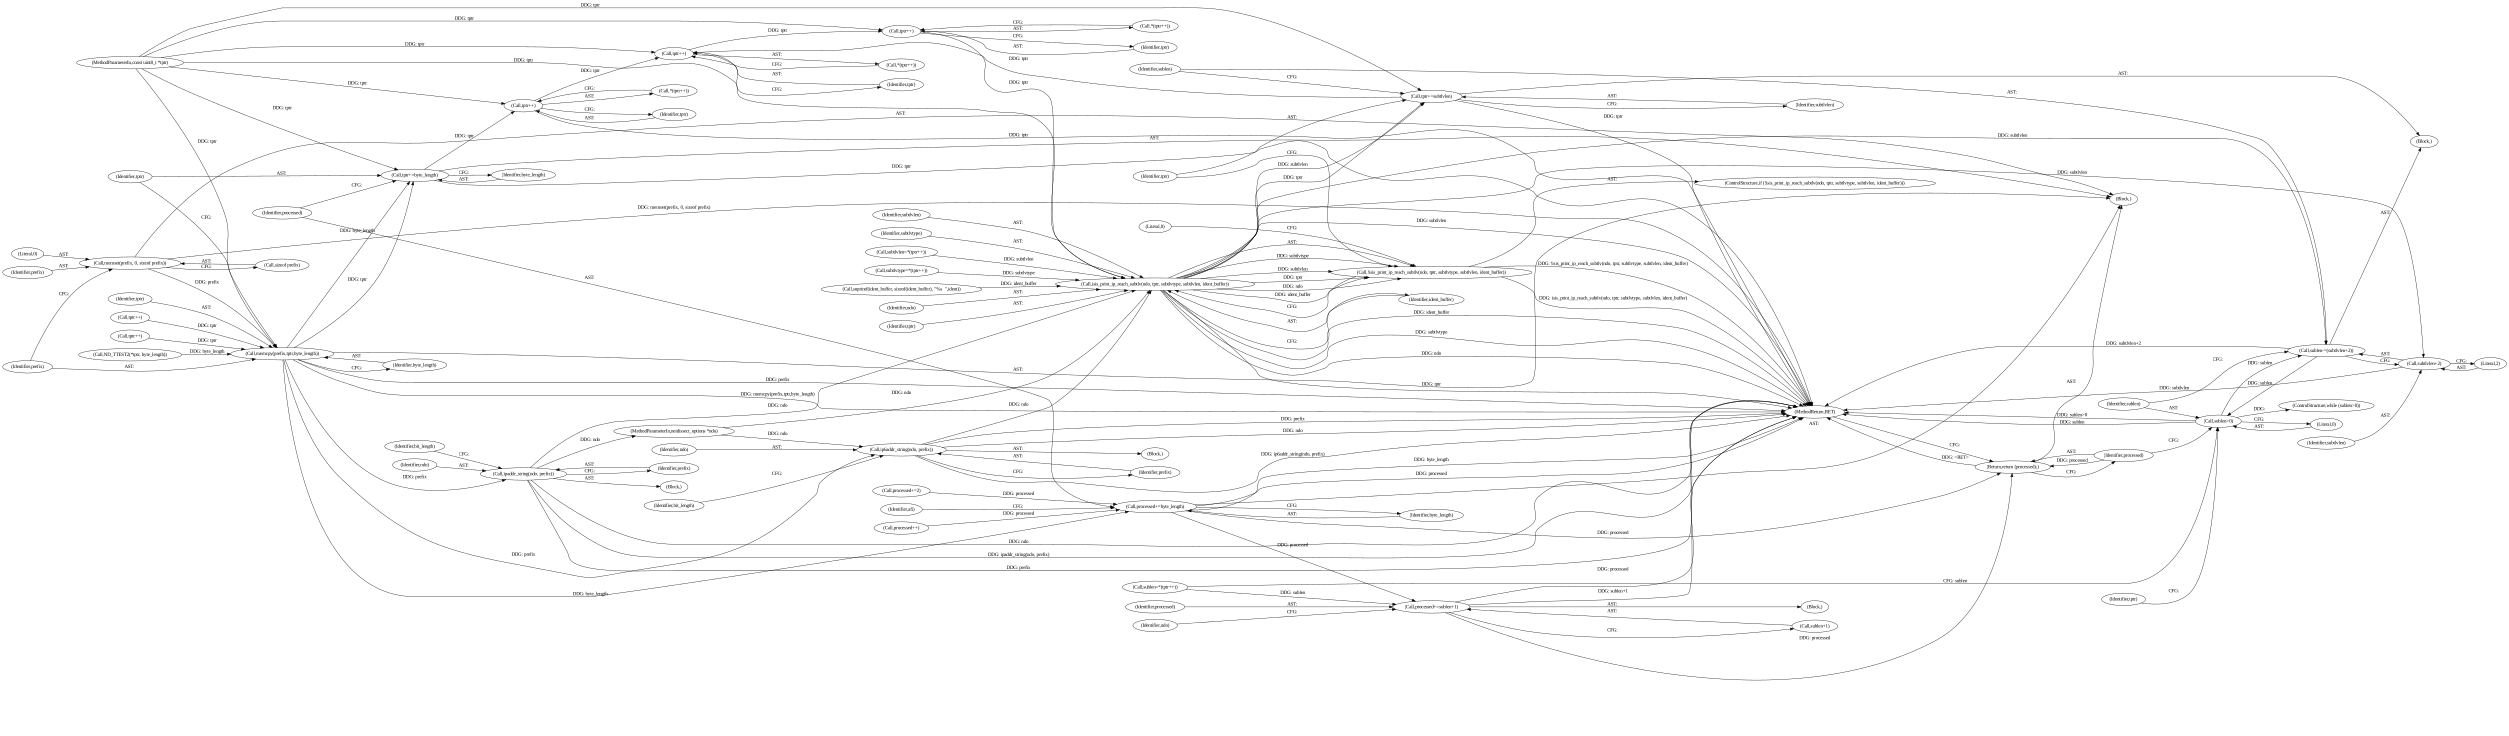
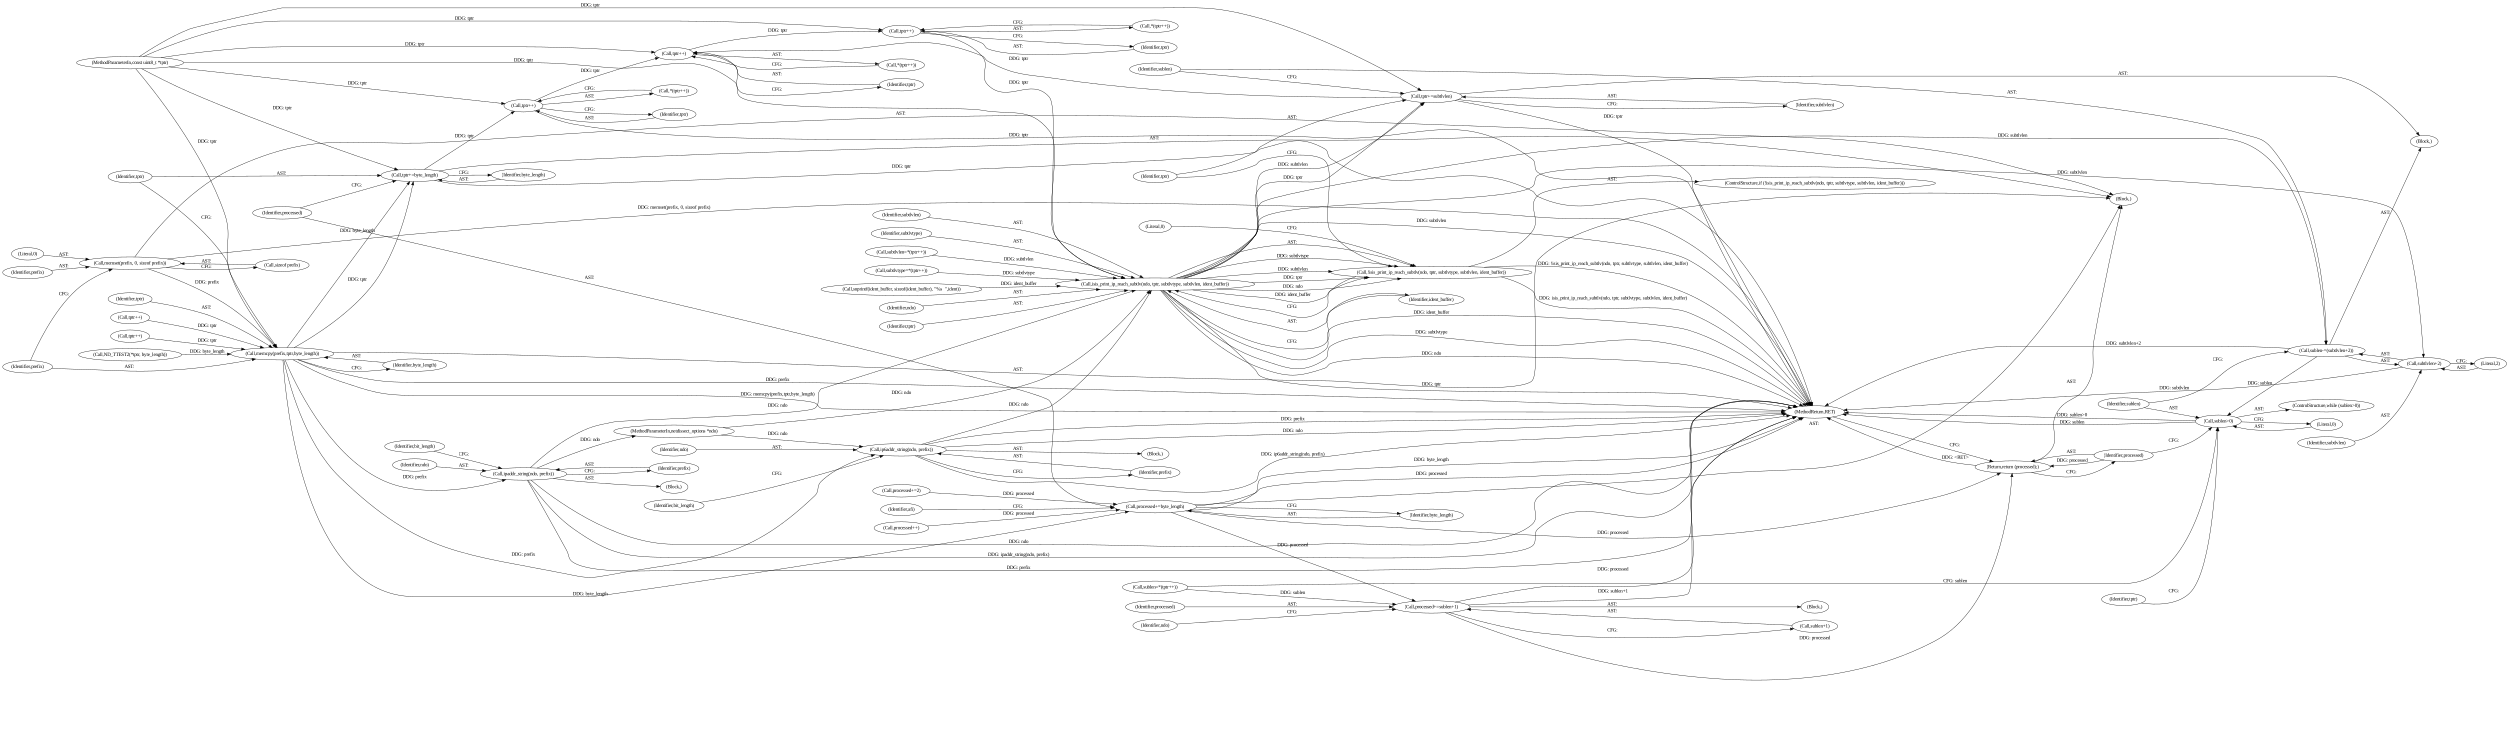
(2386, 361) -> (2386, 361)
(2252, 376) -> none
(2260, 409) -> (2260, 409)
